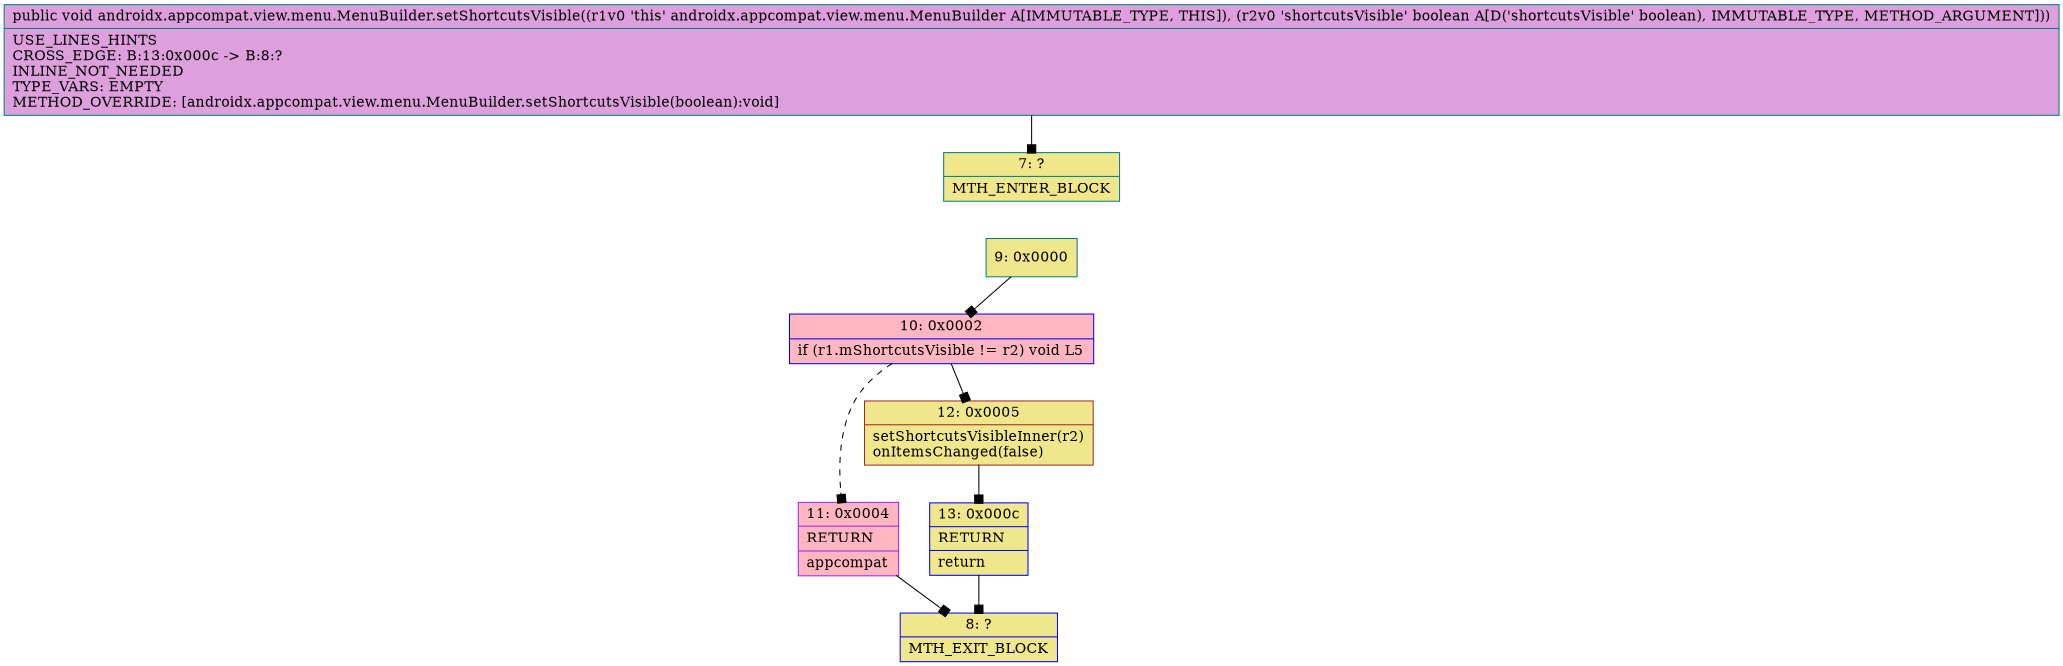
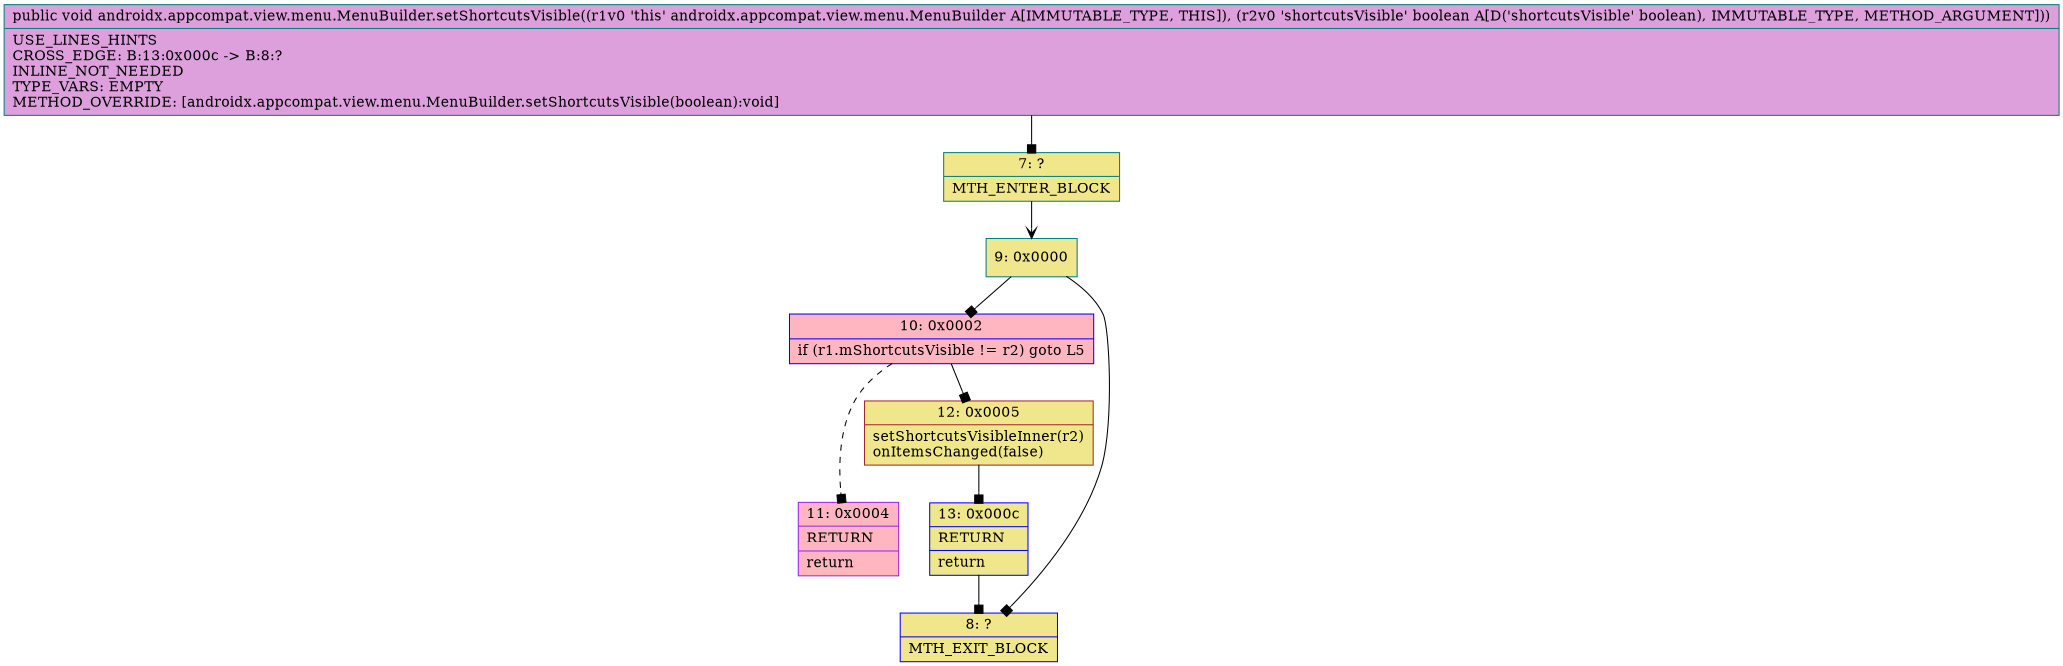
none -> (1032, 215)
(941, 351) -> (942, 351)
(847, 563) -> (830, 563)
(918, 591) -> (1106, 447)
